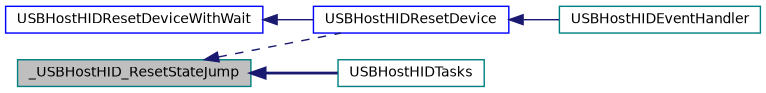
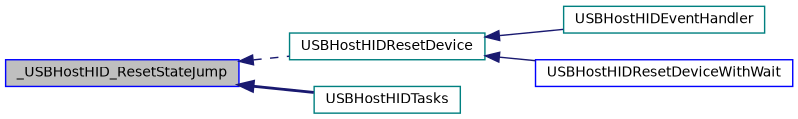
(295, 20) -> (517, 59)
(411, 20) -> (387, 46)
(134, 73) -> (122, 73)
